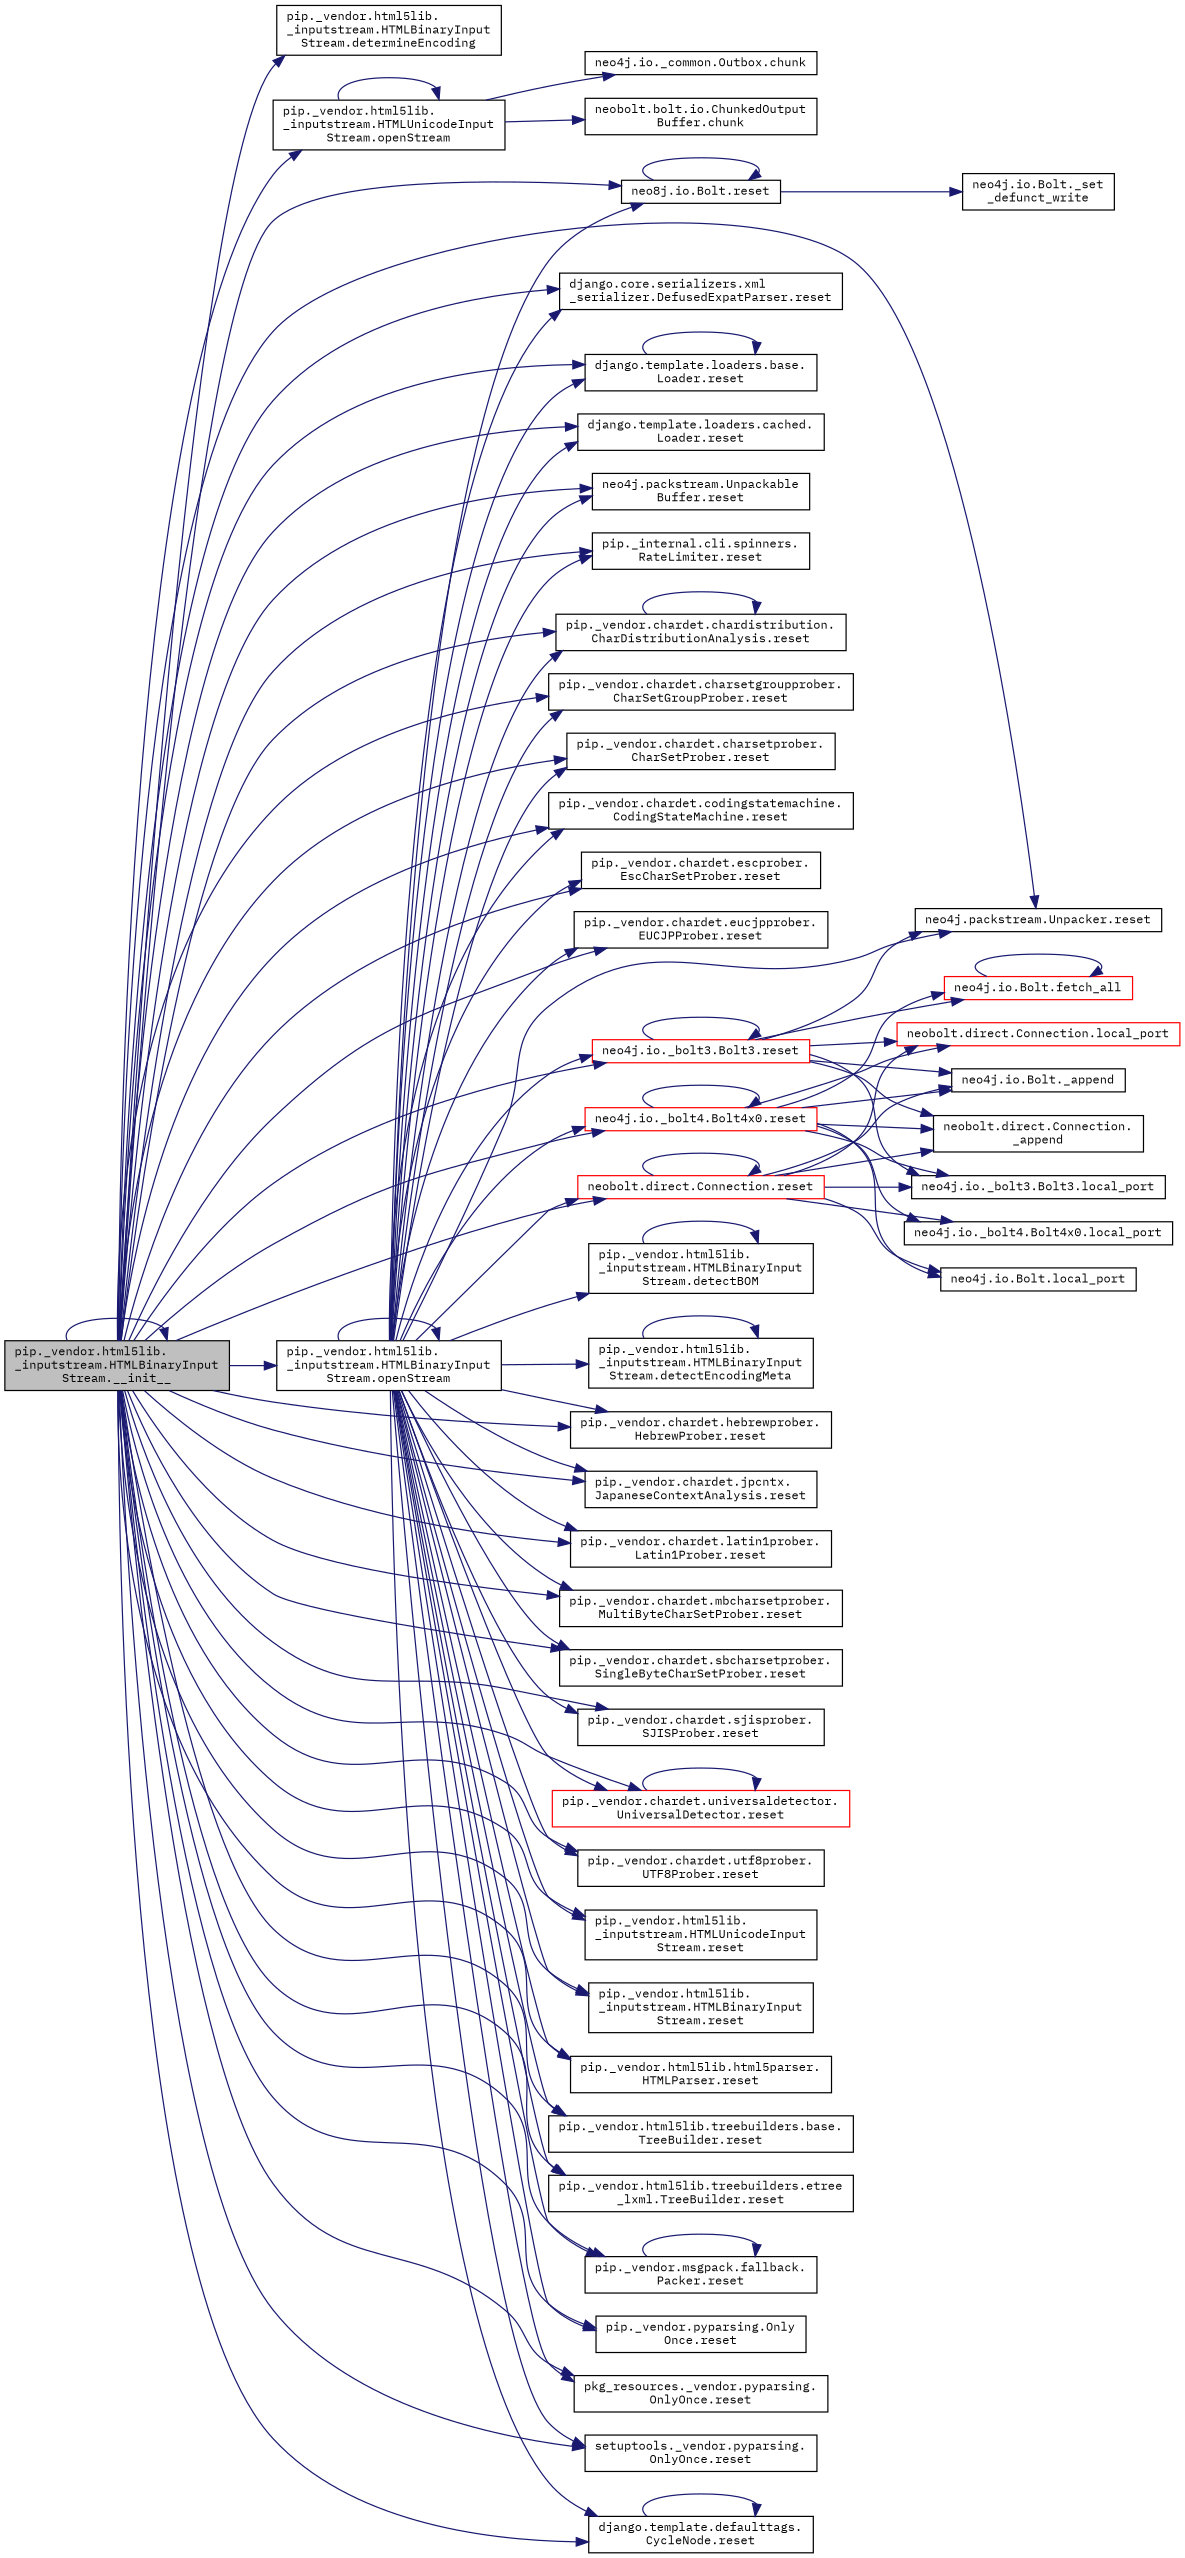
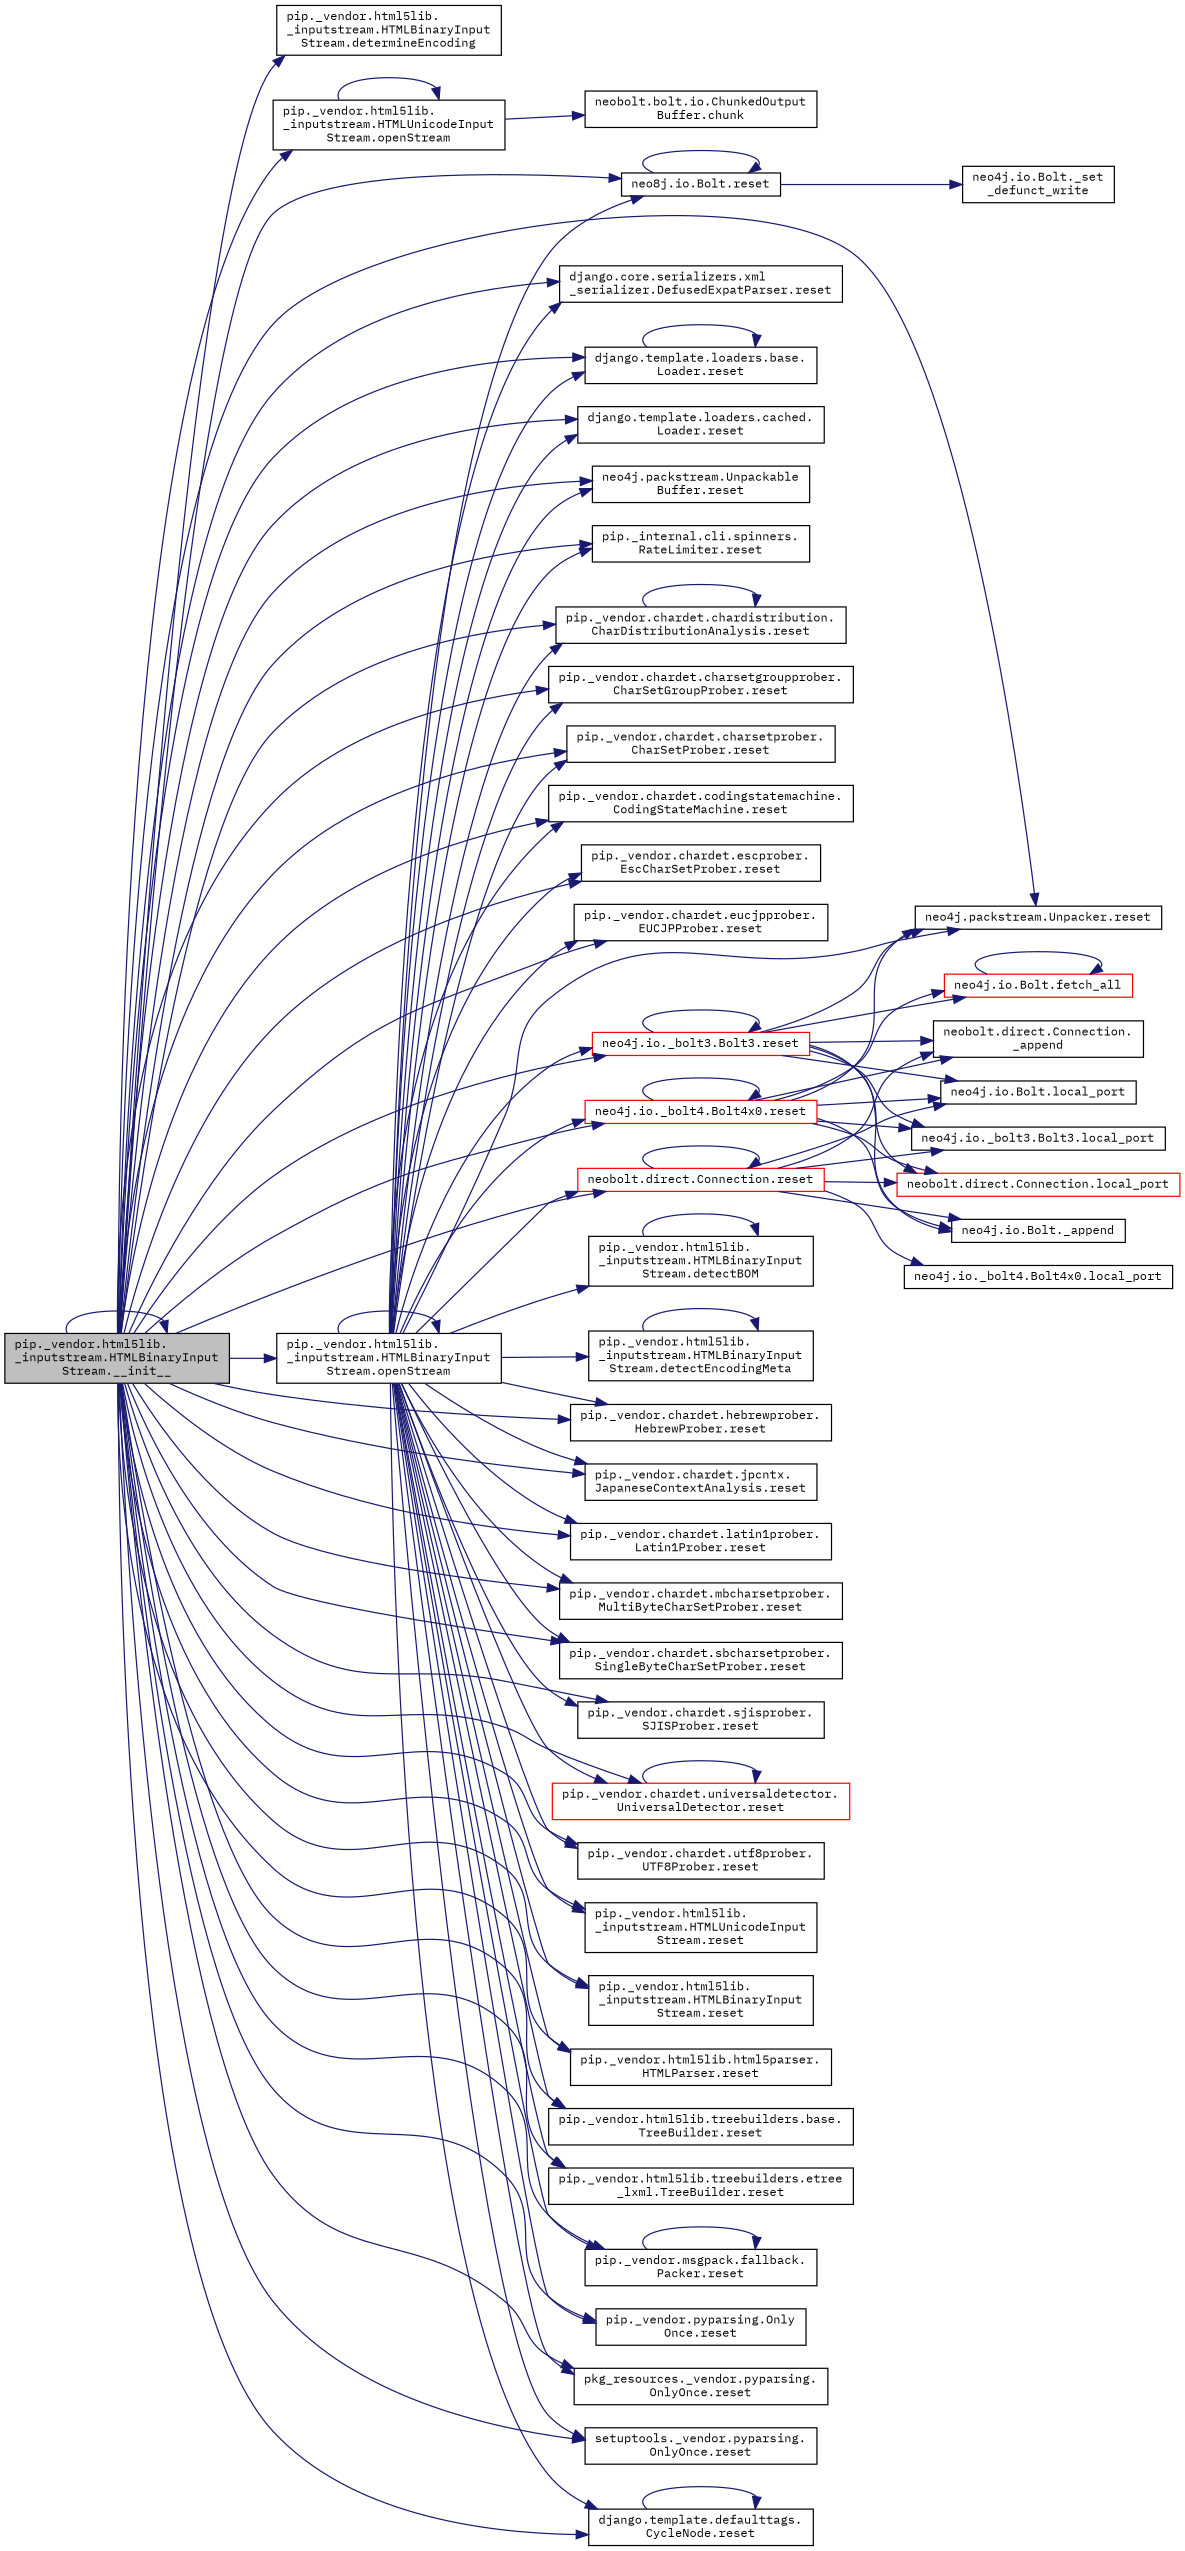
(701, 63) -> none
none -> (868, 1068)
(883, 1195) -> (874, 1002)
